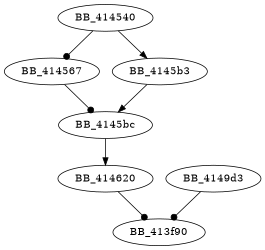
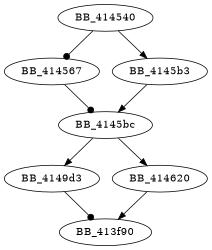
none -> (81, 149)
(130, 203) -> (135, 203)
